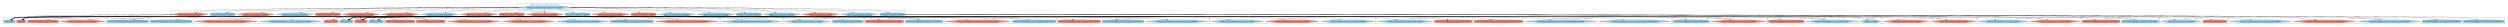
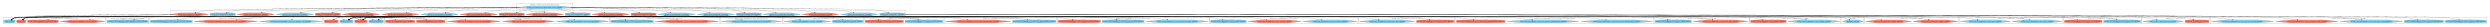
(1237, 21) -> (1228, 21)
(2055, 21) -> (2037, 21)
